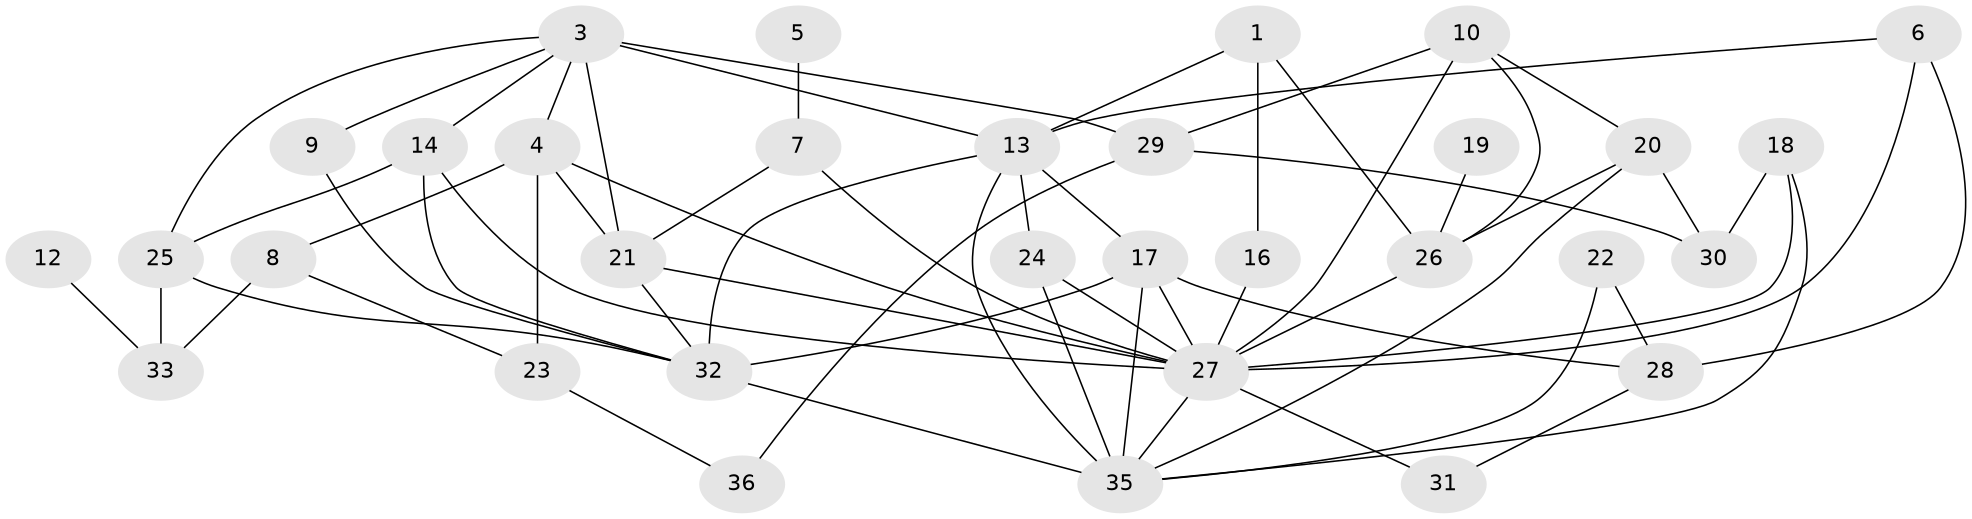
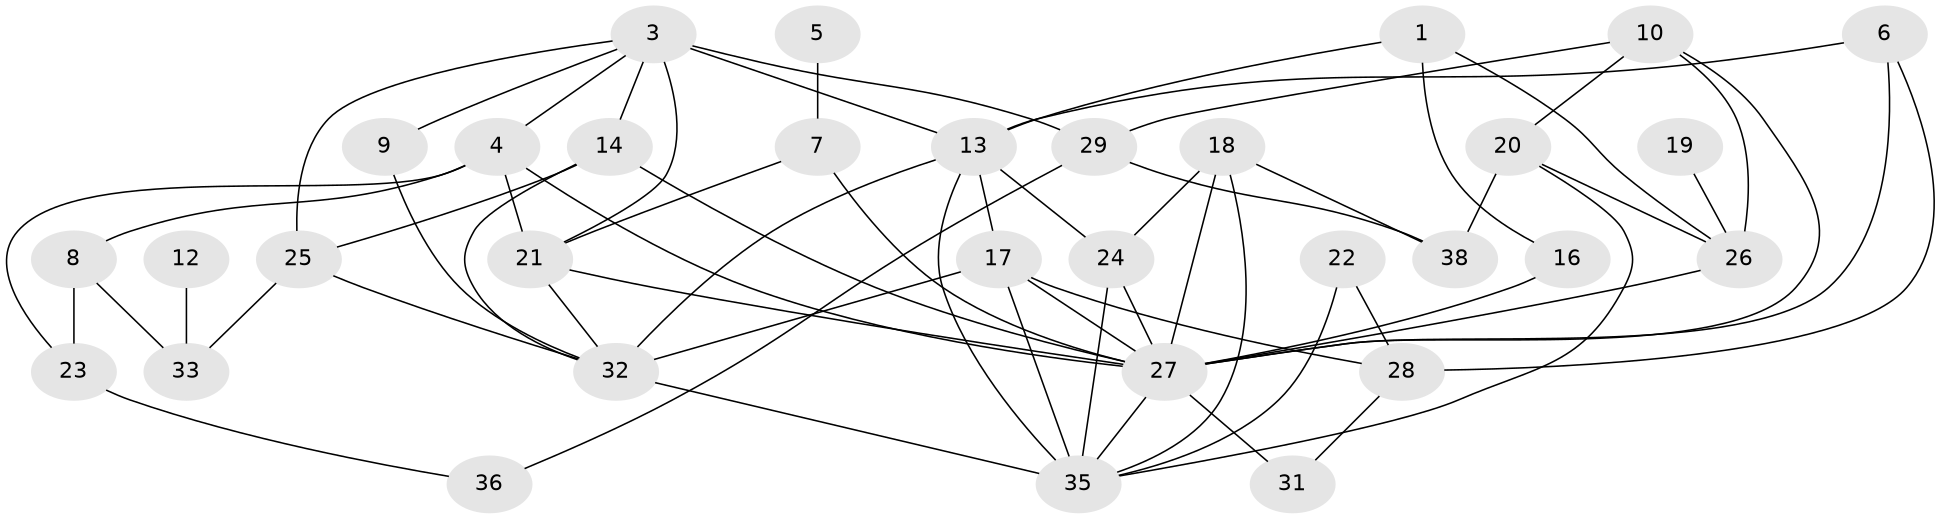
none -> (1167, 203)
(1714, 259) -> (1455, 259)
